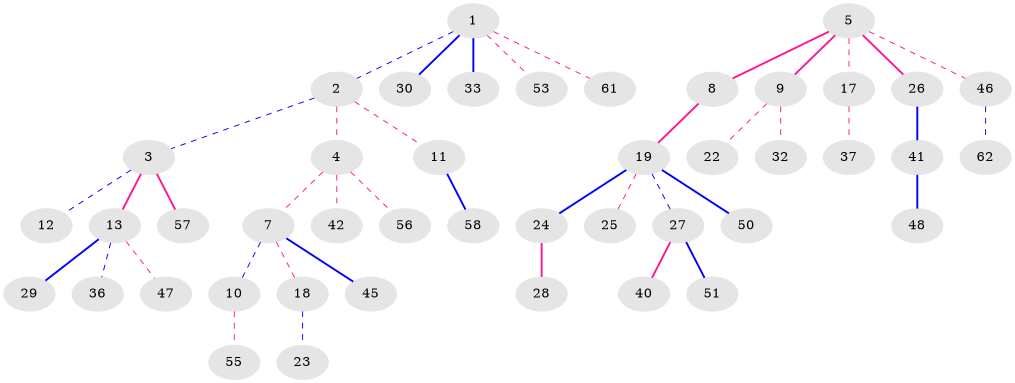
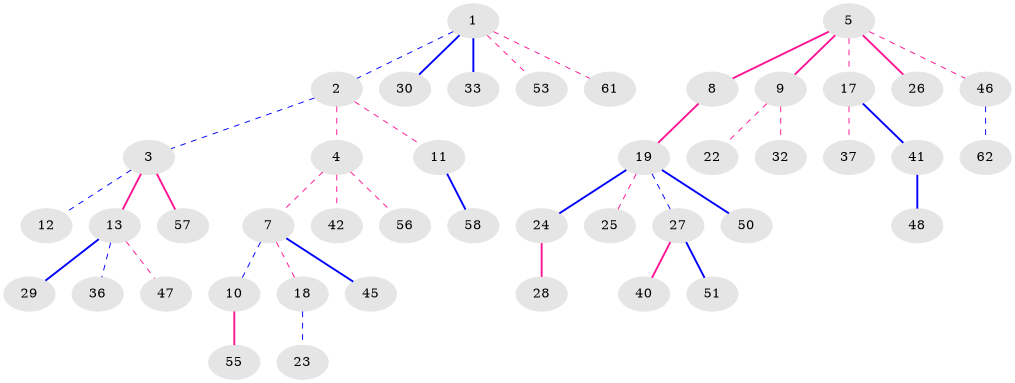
(917, 123) -> (883, 123)
(234, 328) -> (234, 328)
